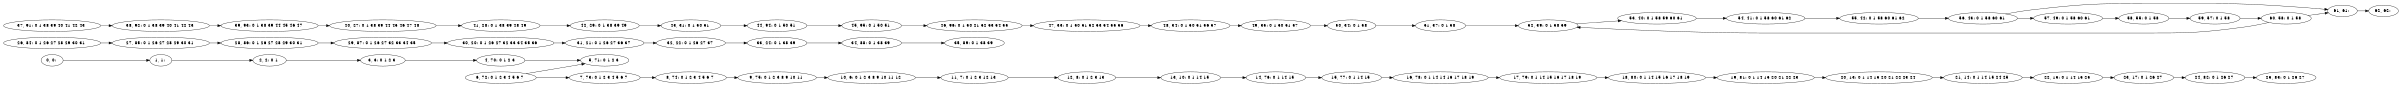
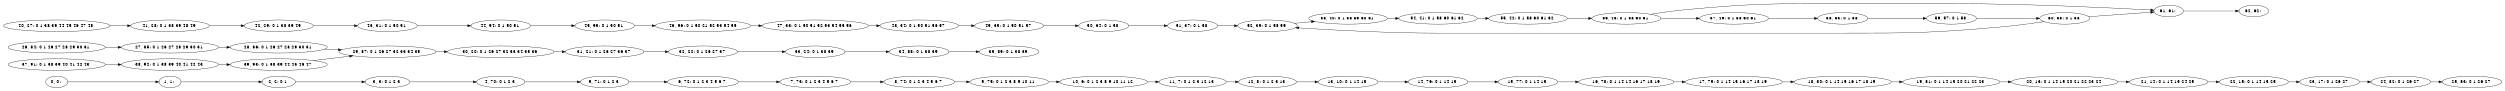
(322, 26) -> (331, 58)
(1352, 26) -> (1104, 26)
(554, 69) -> (647, 82)
